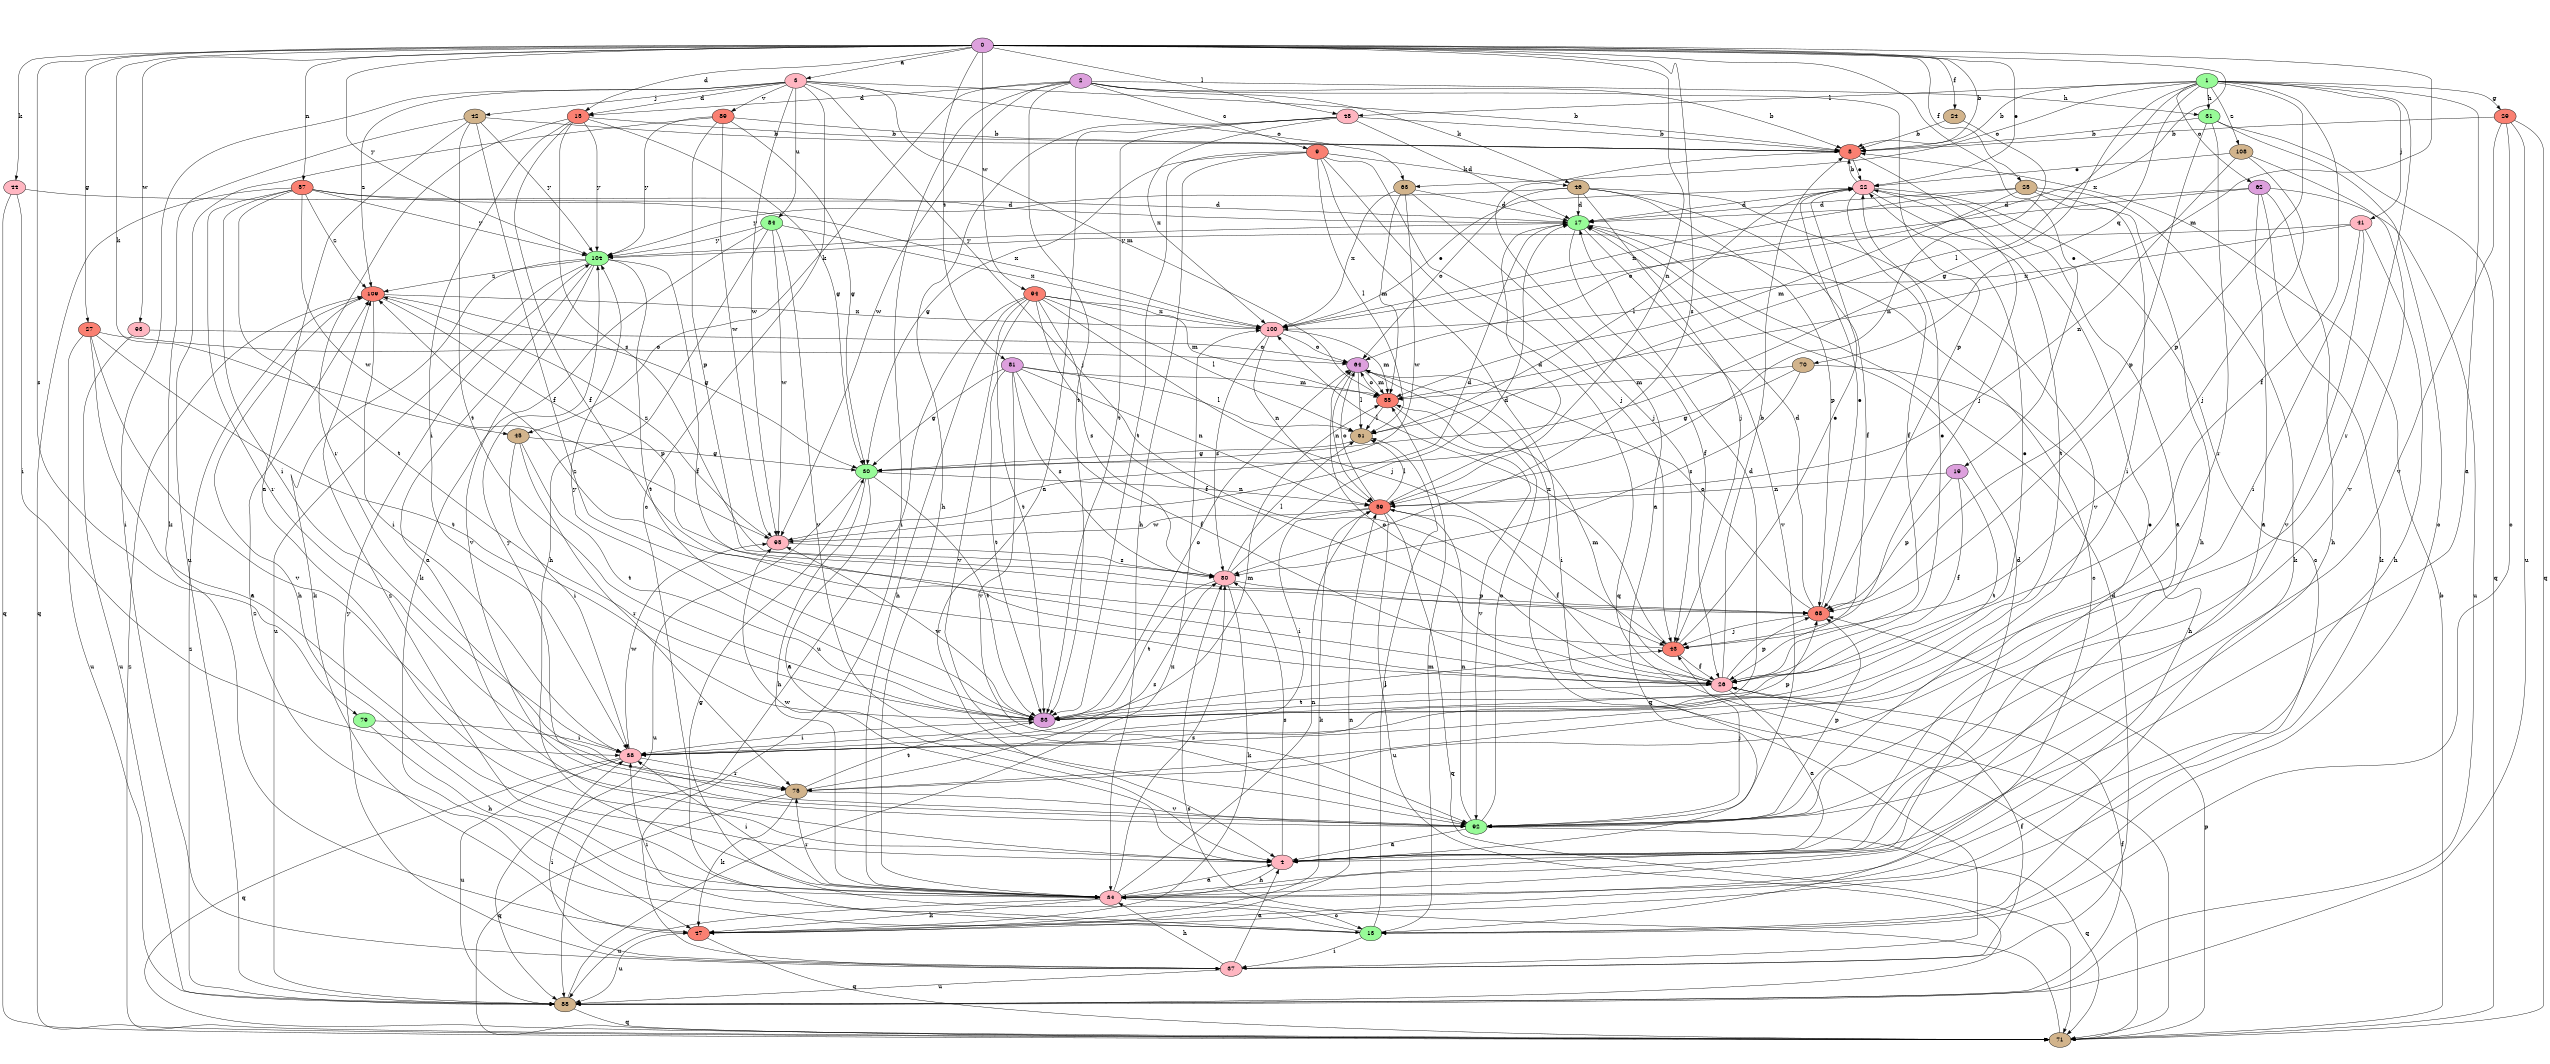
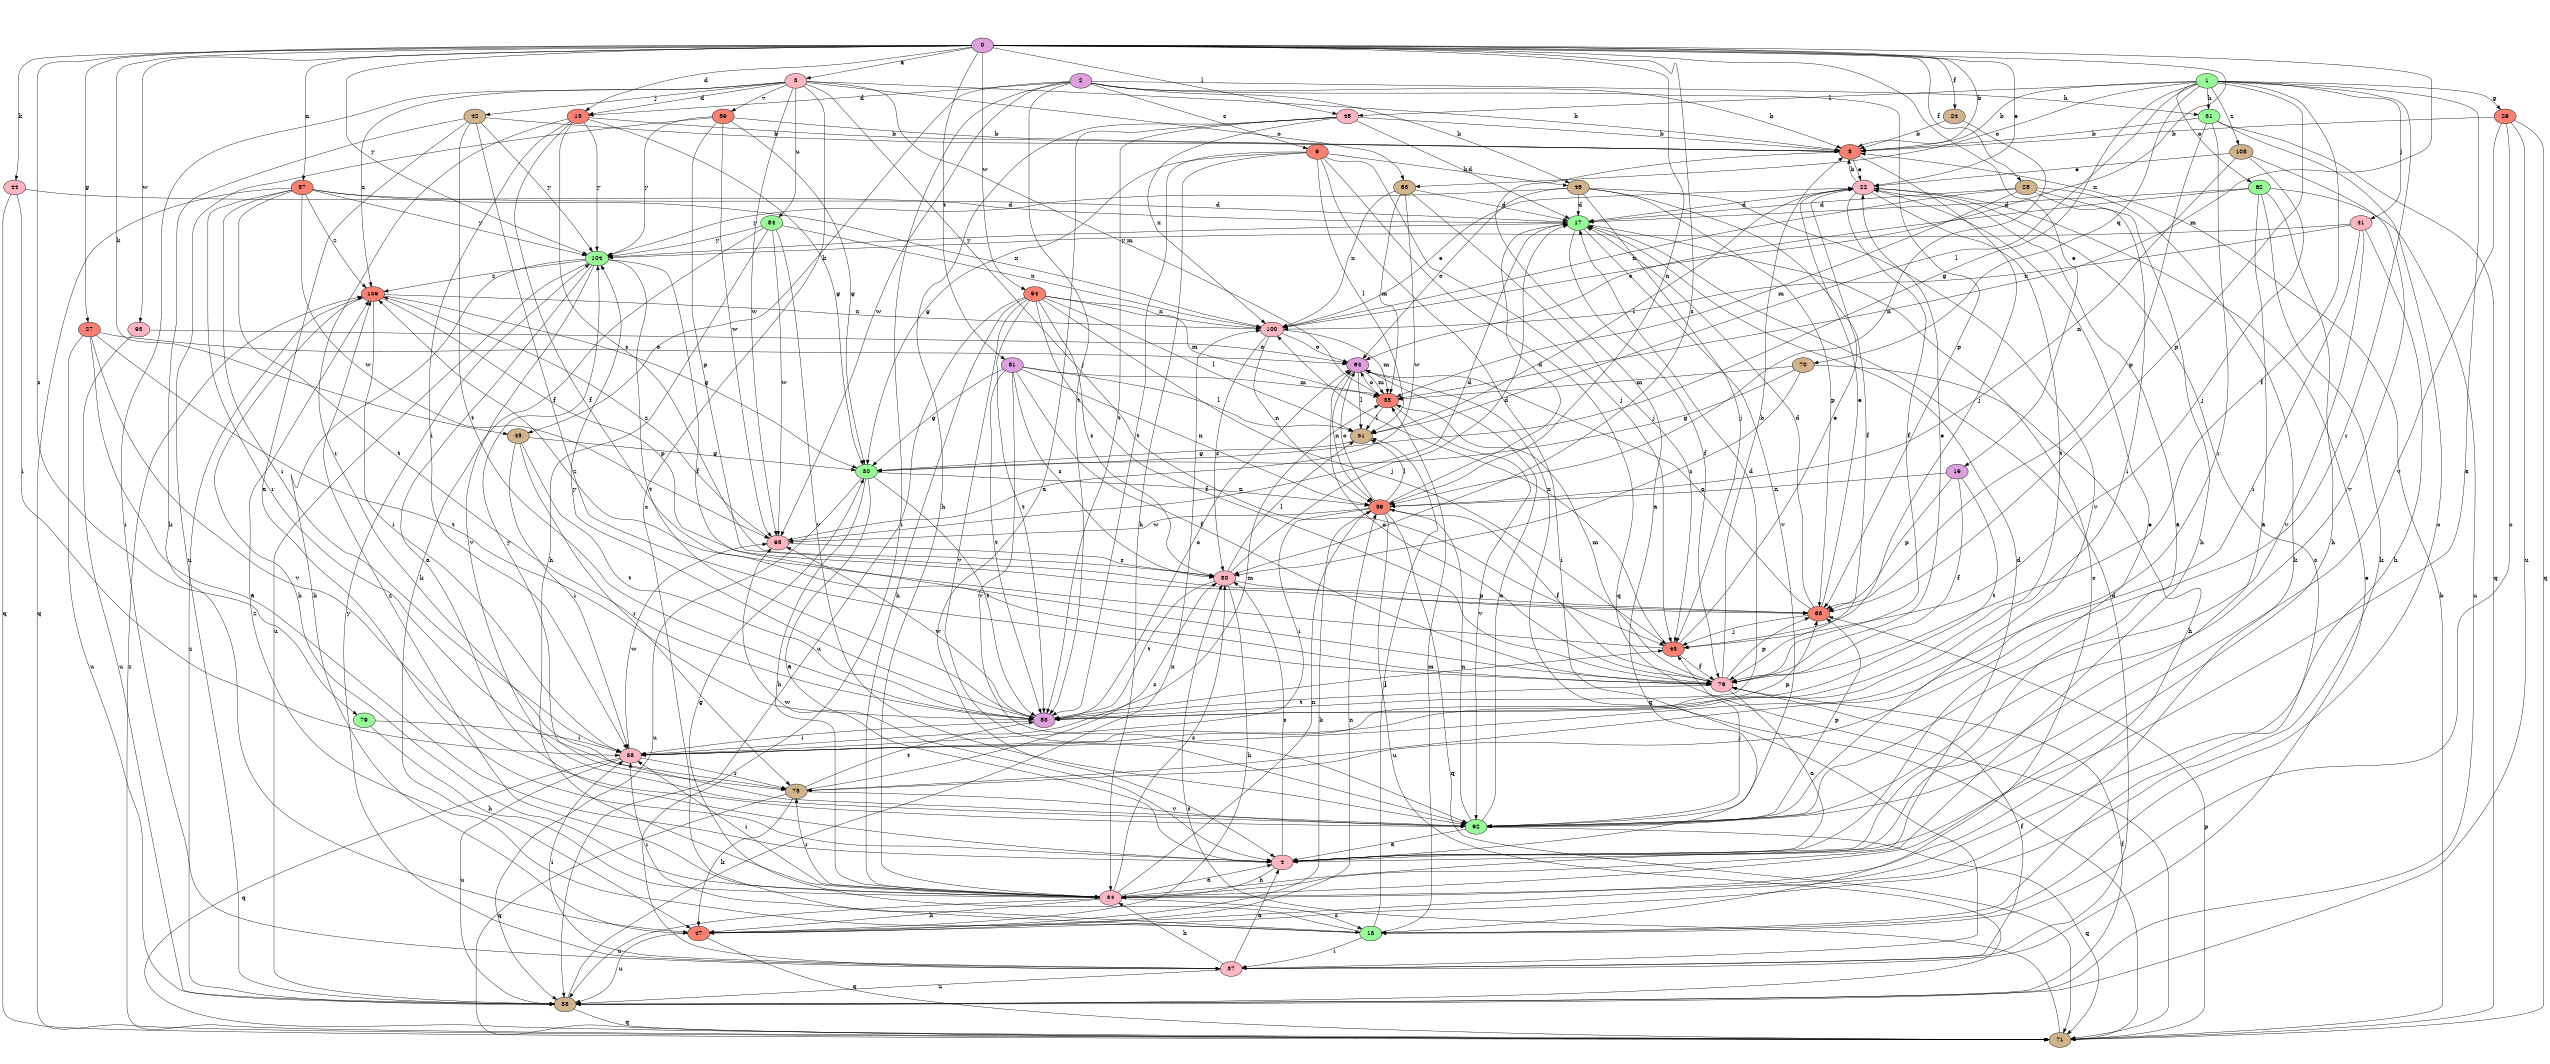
(2259, 187) -> (2259, 187)
(1769, 679) -> (2208, 839)
(1722, 685) -> (1722, 685)
